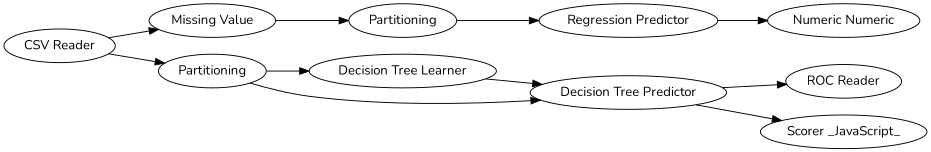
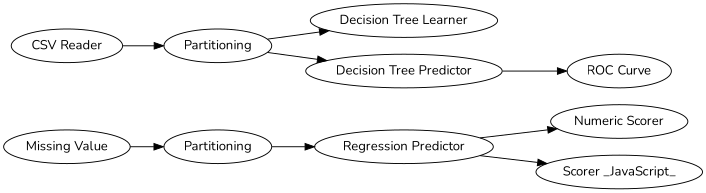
(844, 21) -> (619, 122)
(129, 34) -> none
(509, 81) -> none
(844, 81) -> (619, 71)
(734, 112) -> (509, 159)
